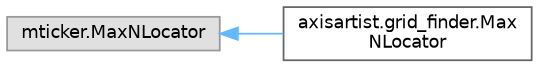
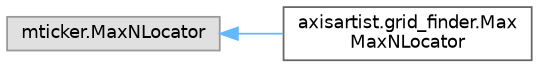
(408, 34) -> (408, 34)
